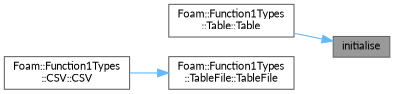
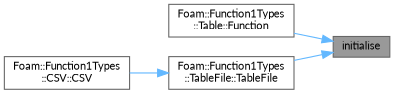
(231, 21) -> (231, 21)
none -> (308, 58)
